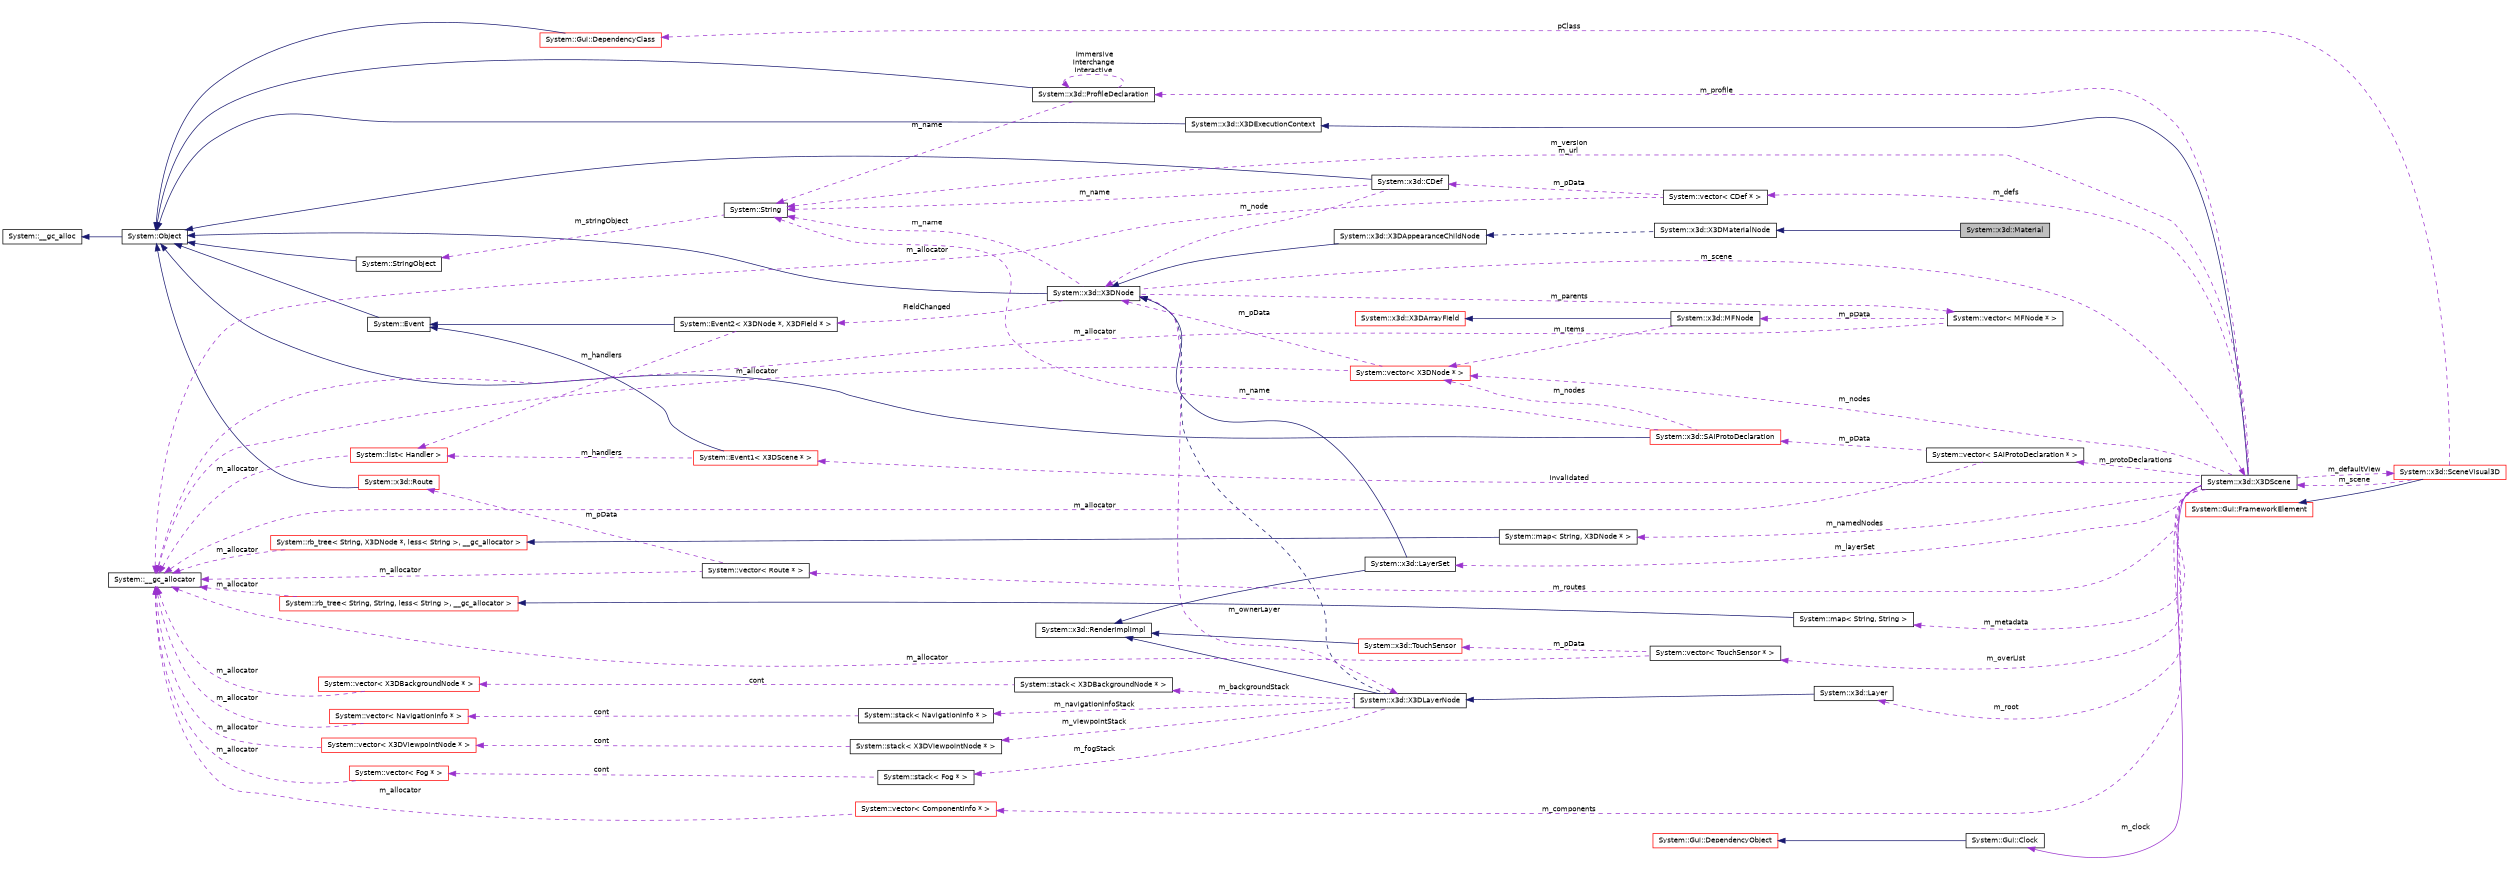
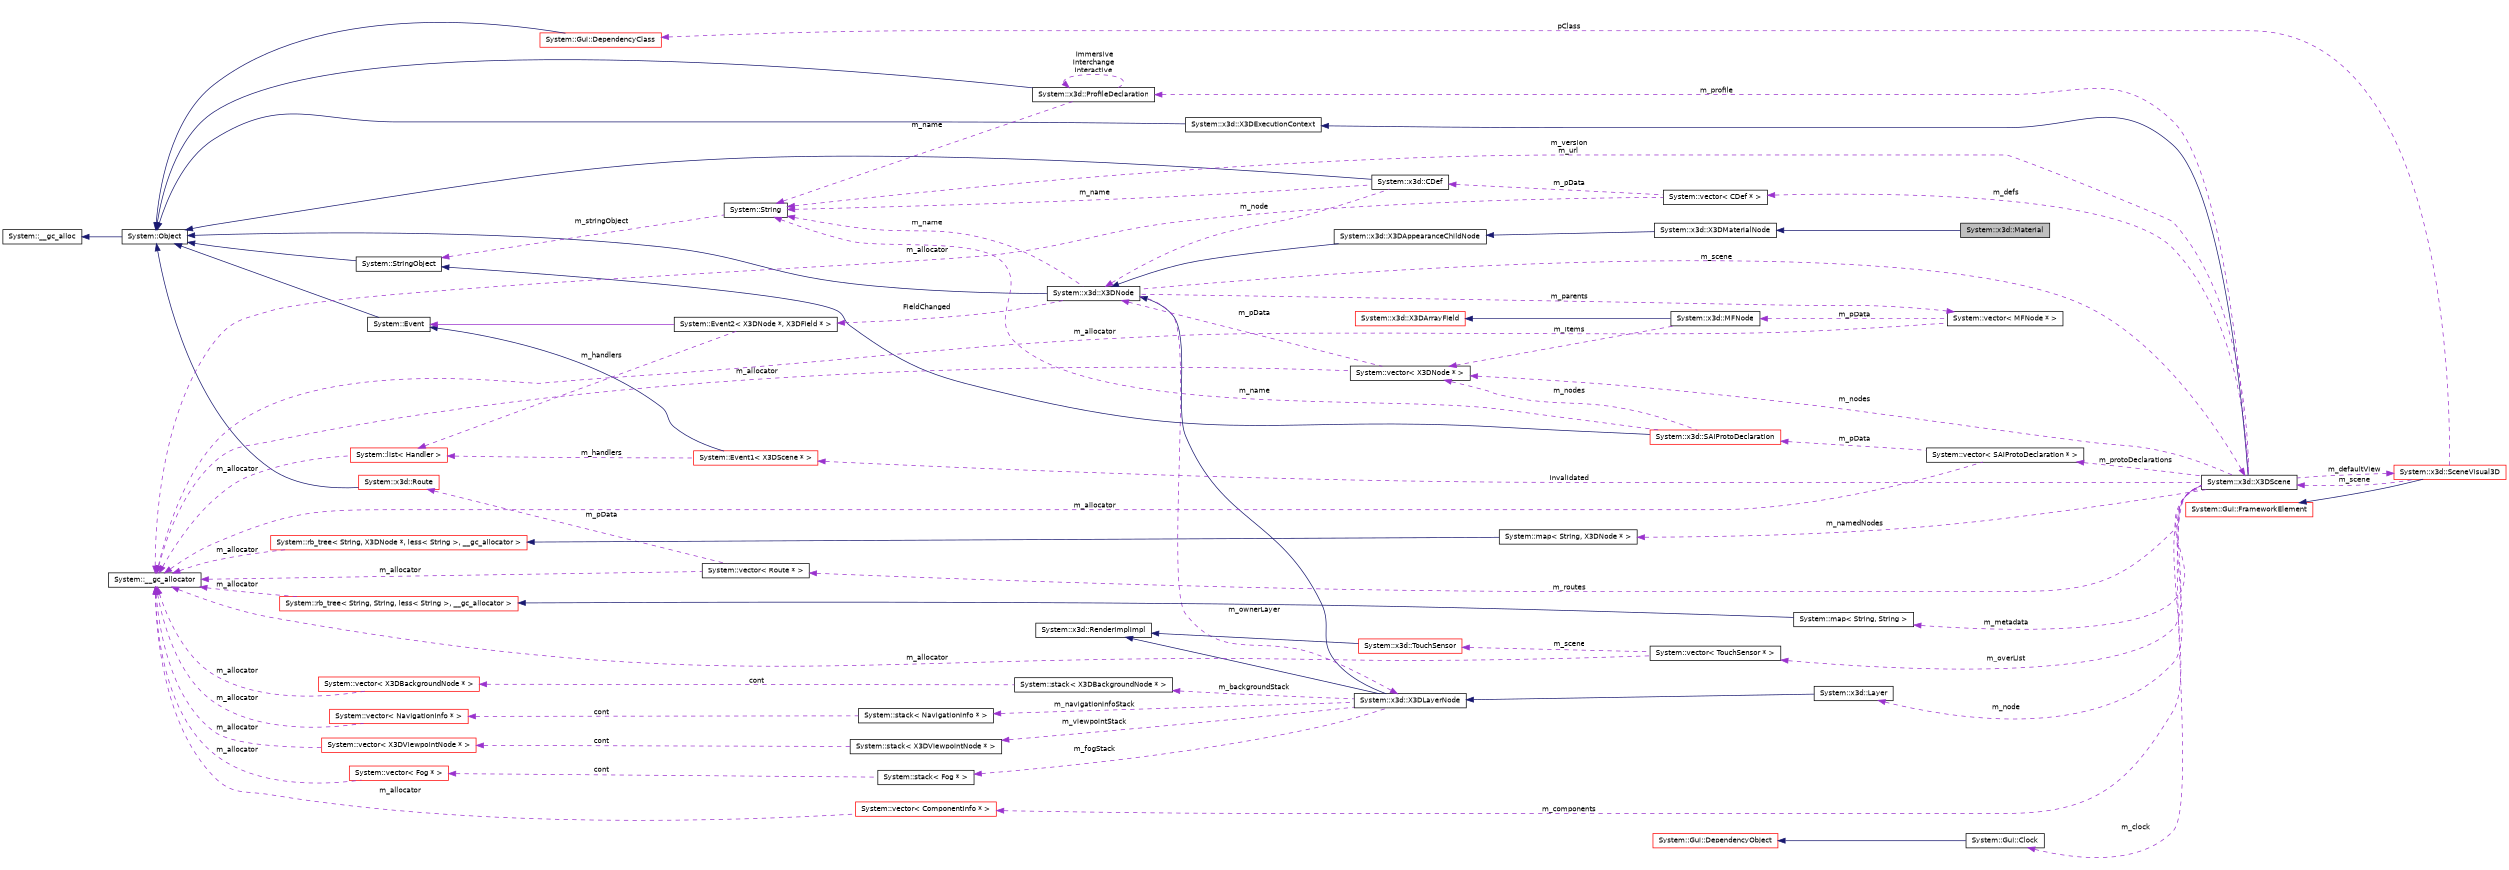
(1574, 233) -> (1574, 233)
(556, 324) -> (556, 324)
(1410, 373) -> (1410, 373)
(887, 405) -> (1037, 400)
(1231, 502) -> (1231, 502)
(1410, 564) -> none
(1568, 644) -> (1568, 644)
(2005, 707) -> (2005, 707)
(2182, 727) -> (2182, 727)
